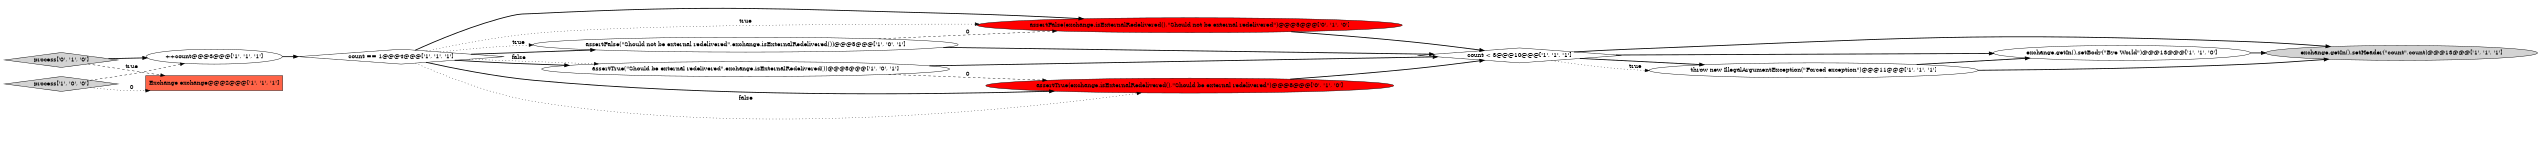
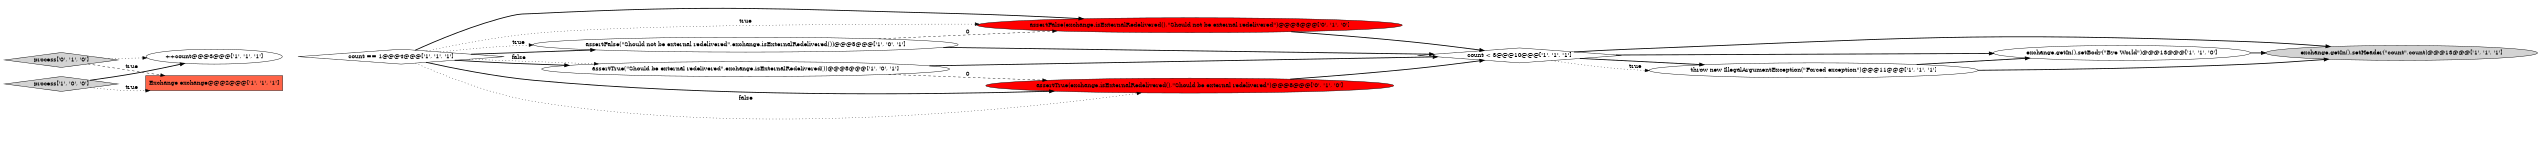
(288, 57) -> none
(126, 58) -> (126, 58)
(133, 74) -> (133, 74)
(132, 87) -> (132, 87)
